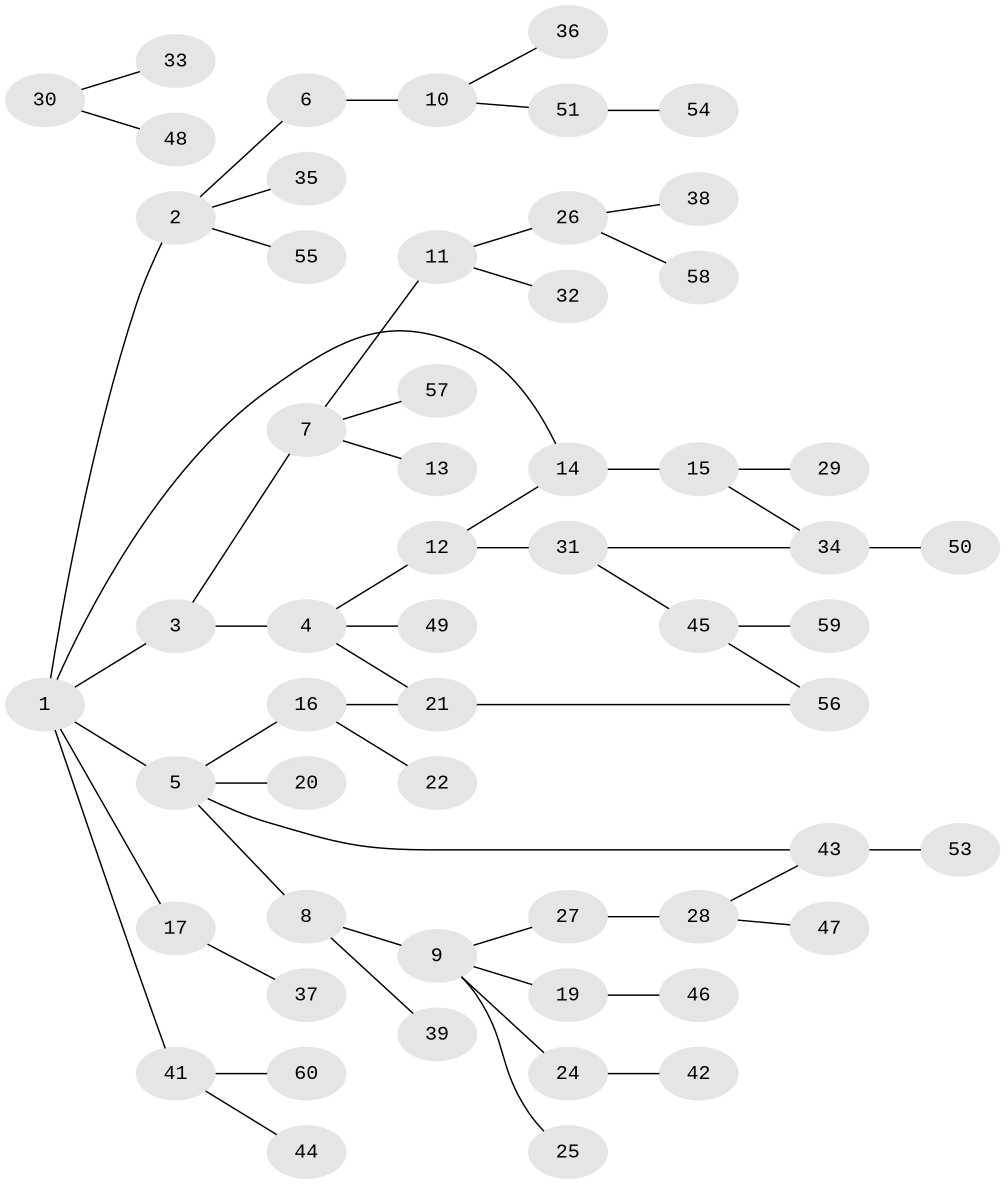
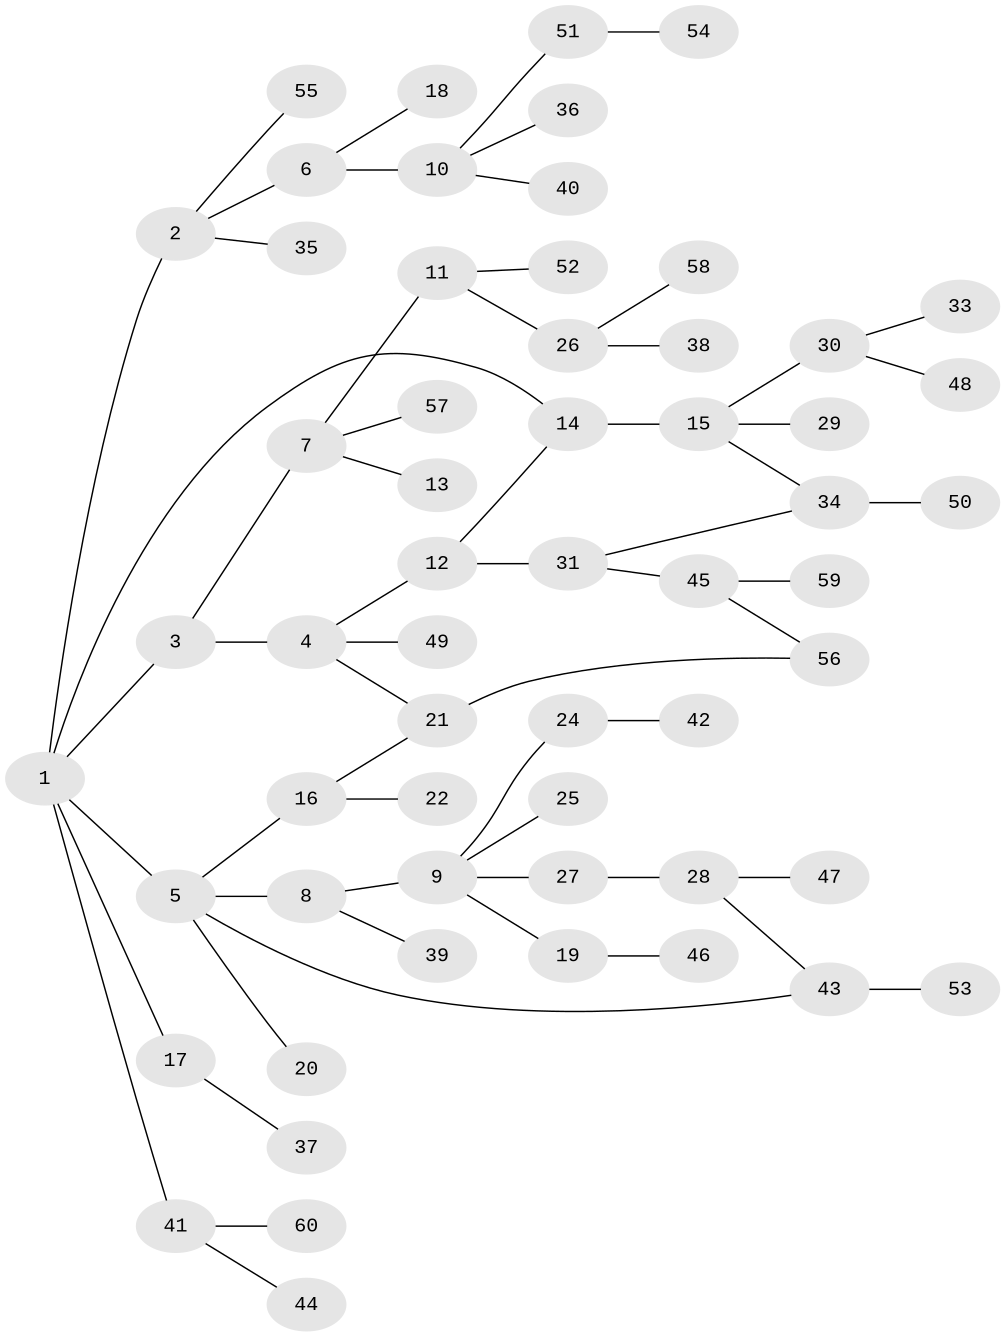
none -> (437, 92)
none -> (568, 189)
(568, 296) -> (568, 267)
none -> (764, 385)
